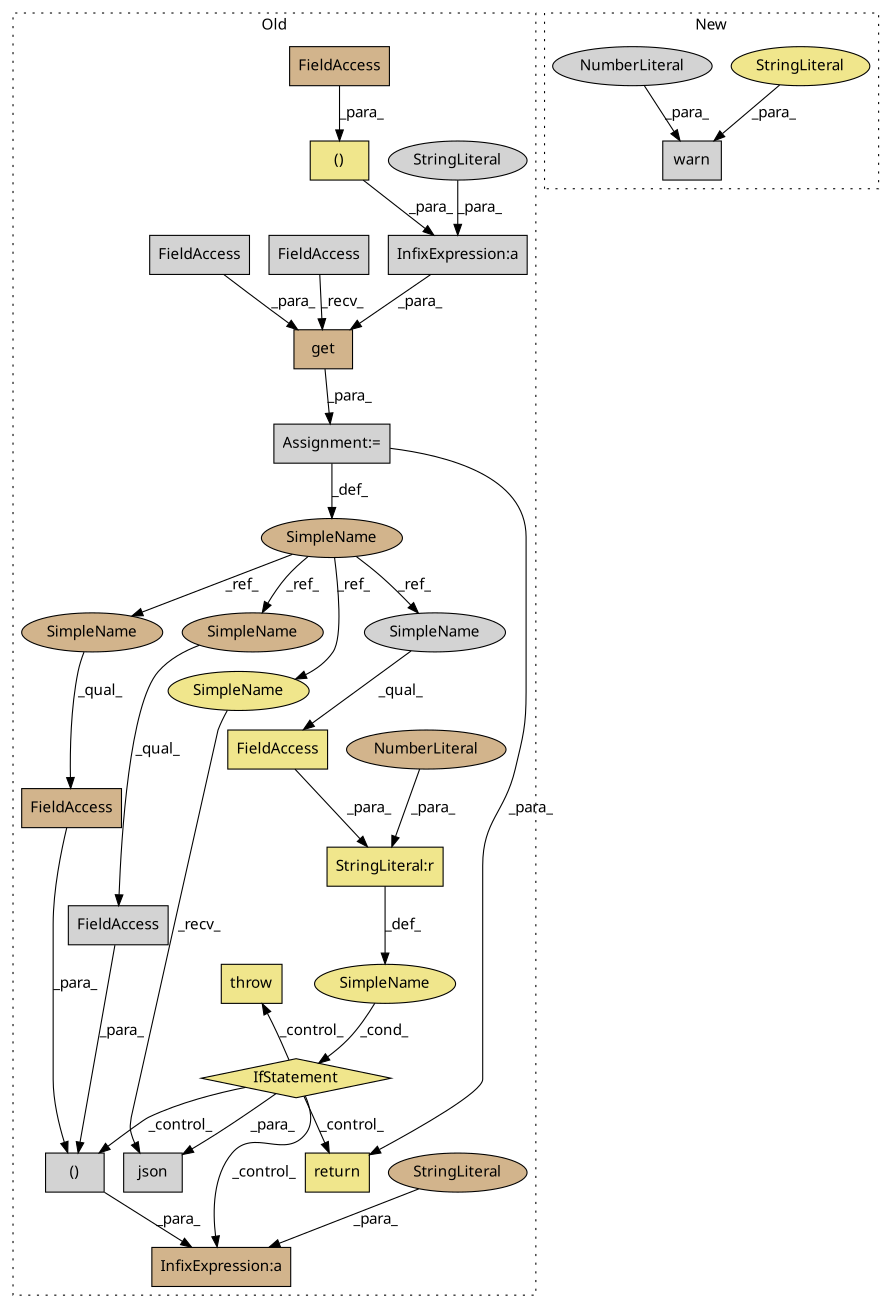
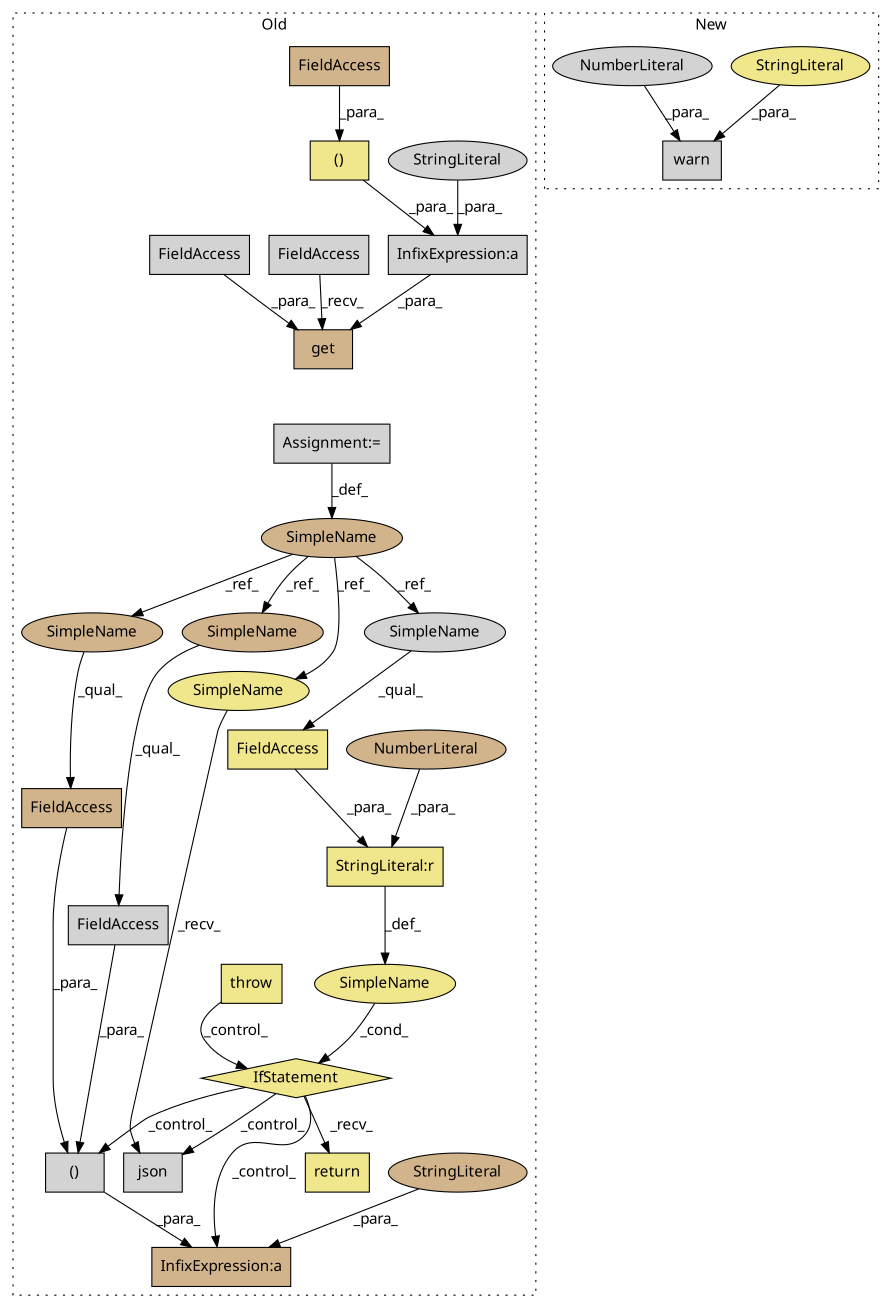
(327, 391) -> none
(511, 785) -> none
(279, 1036) -> (203, 1038)
(273, 1125) -> (273, 1125)
(352, 1125) -> (352, 1125)
